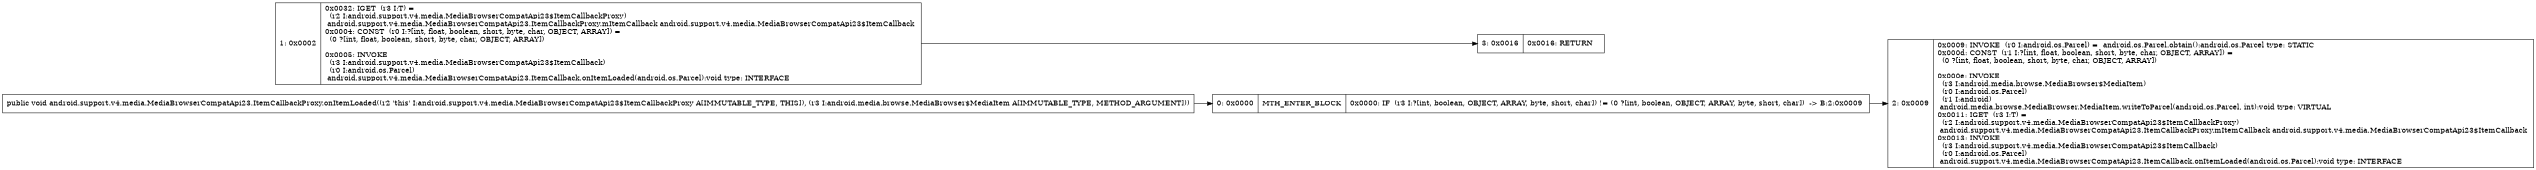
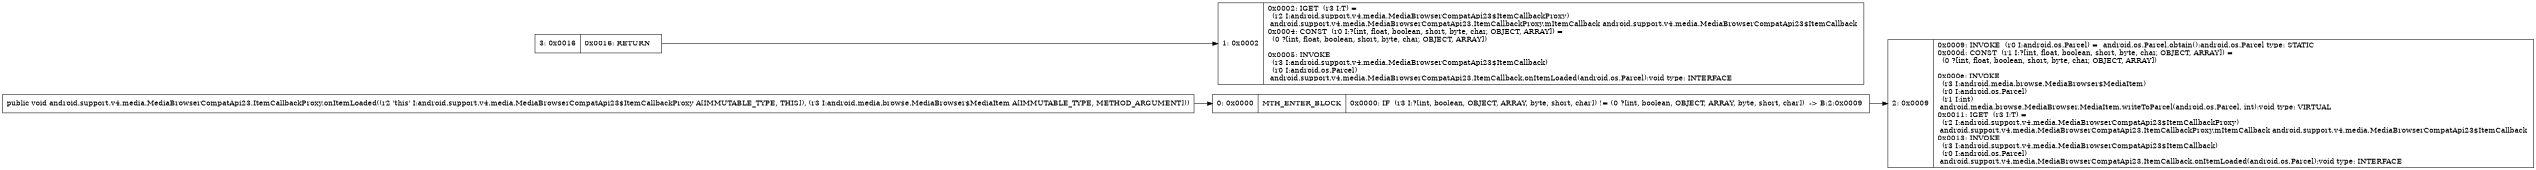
(371, 9) -> (1314, 9)
(1197, 44) -> (937, 44)
(1965, 99) -> (1956, 99)
